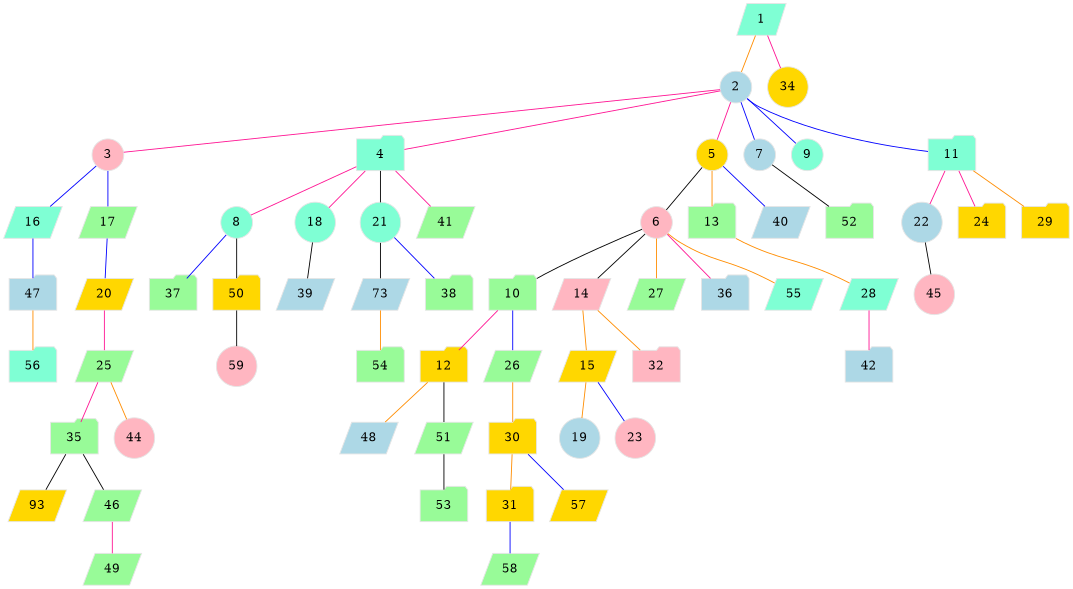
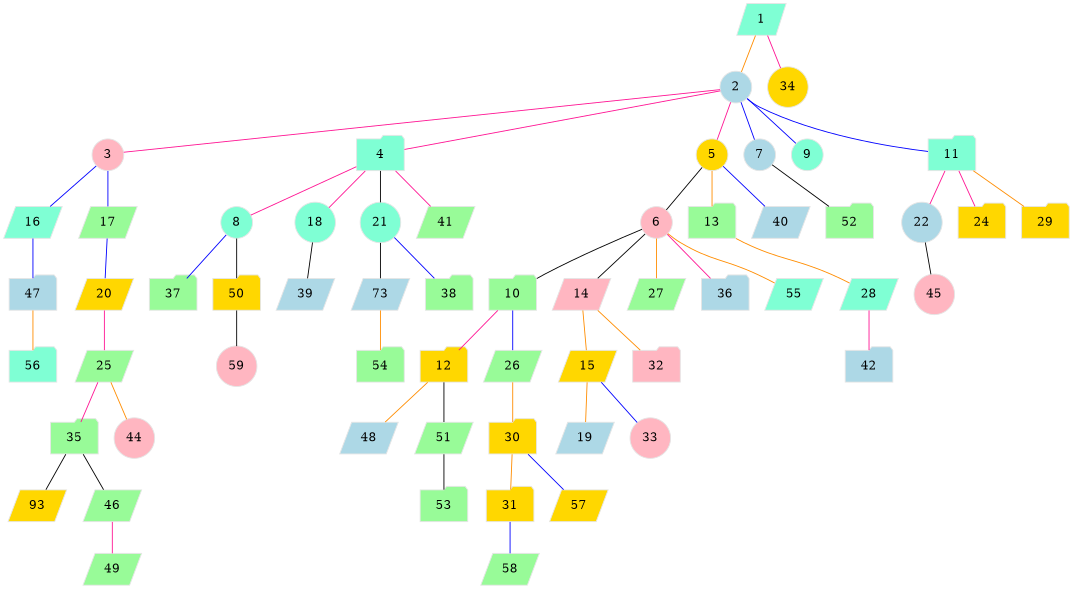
(580, 438) -> (585, 438)
(635, 438) -> (650, 438)
